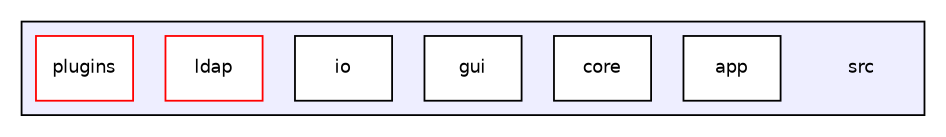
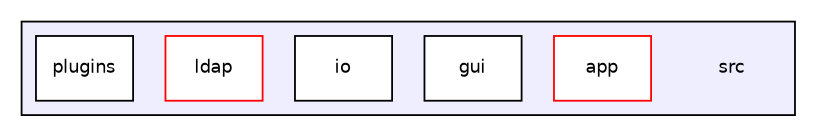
(85, 68) -> (85, 68)
(603, 68) -> none
(732, 68) -> (603, 68)
